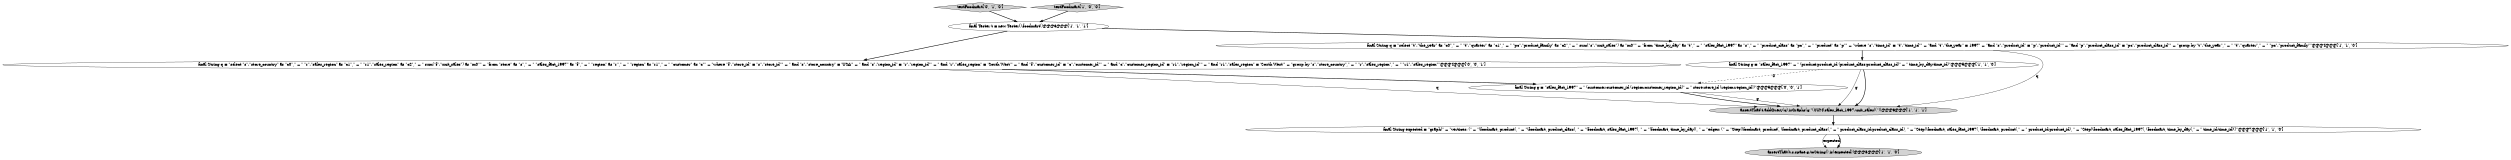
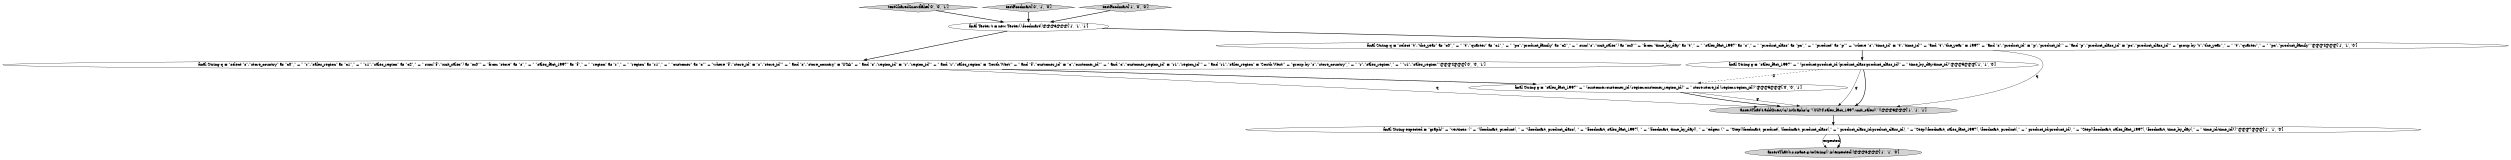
none -> (918, 7)
